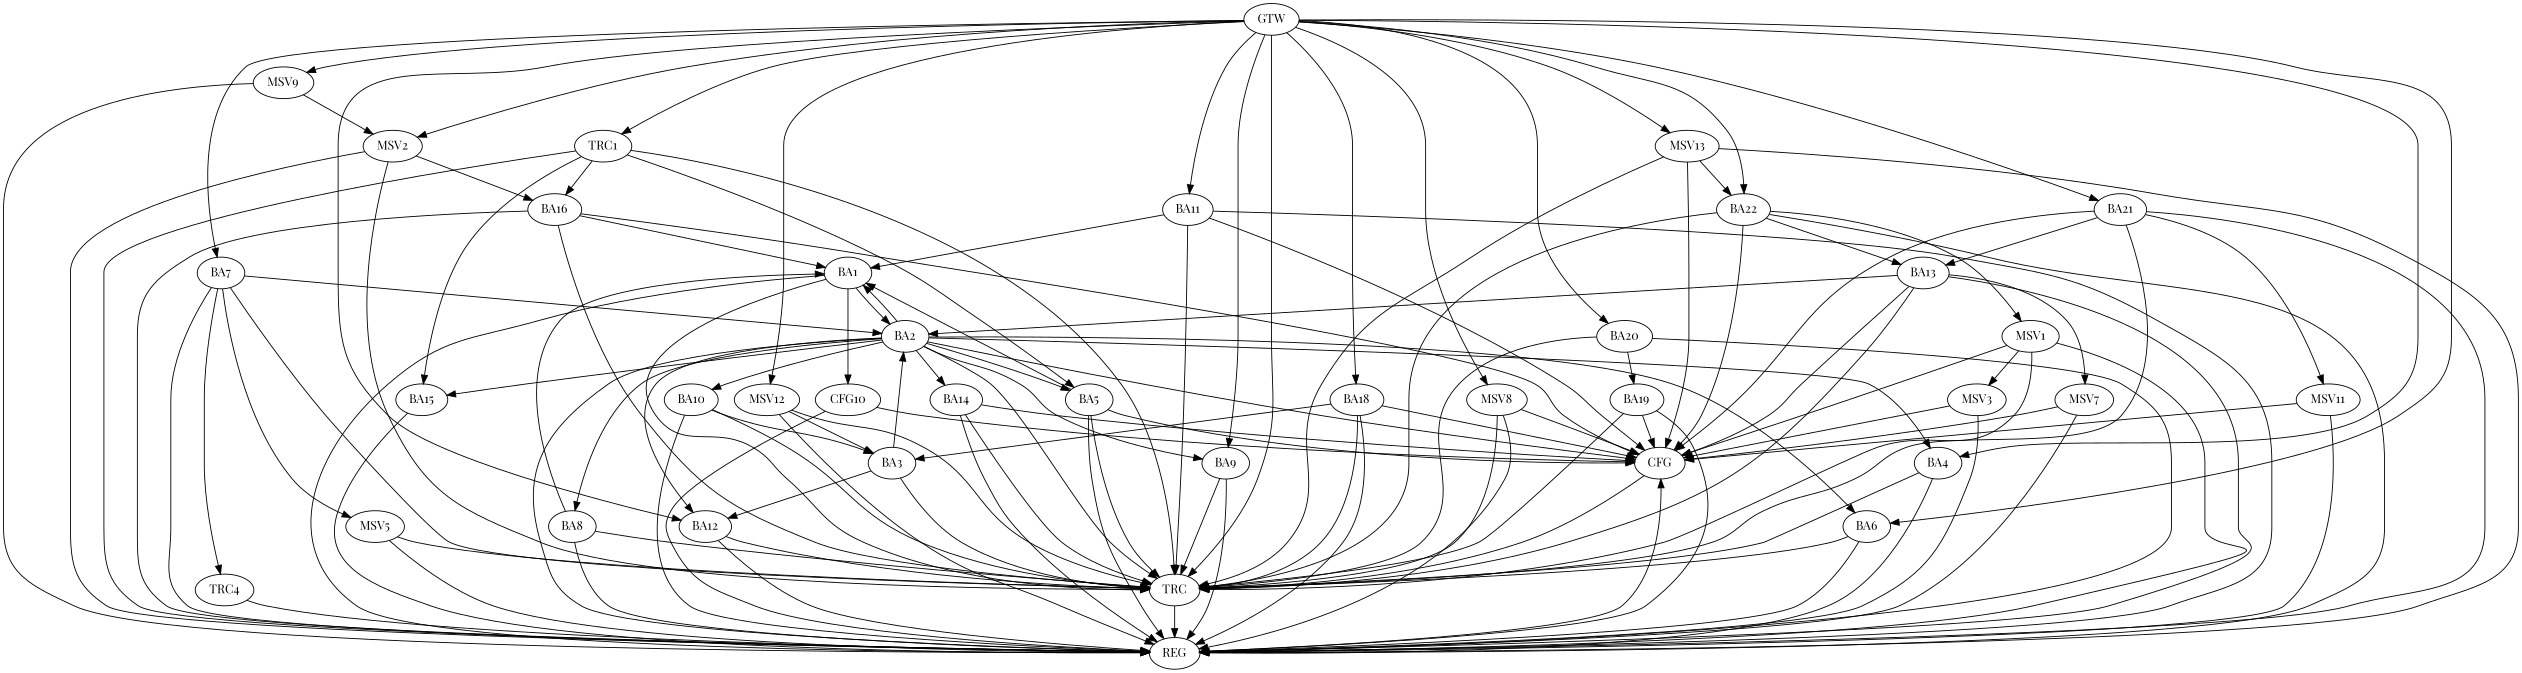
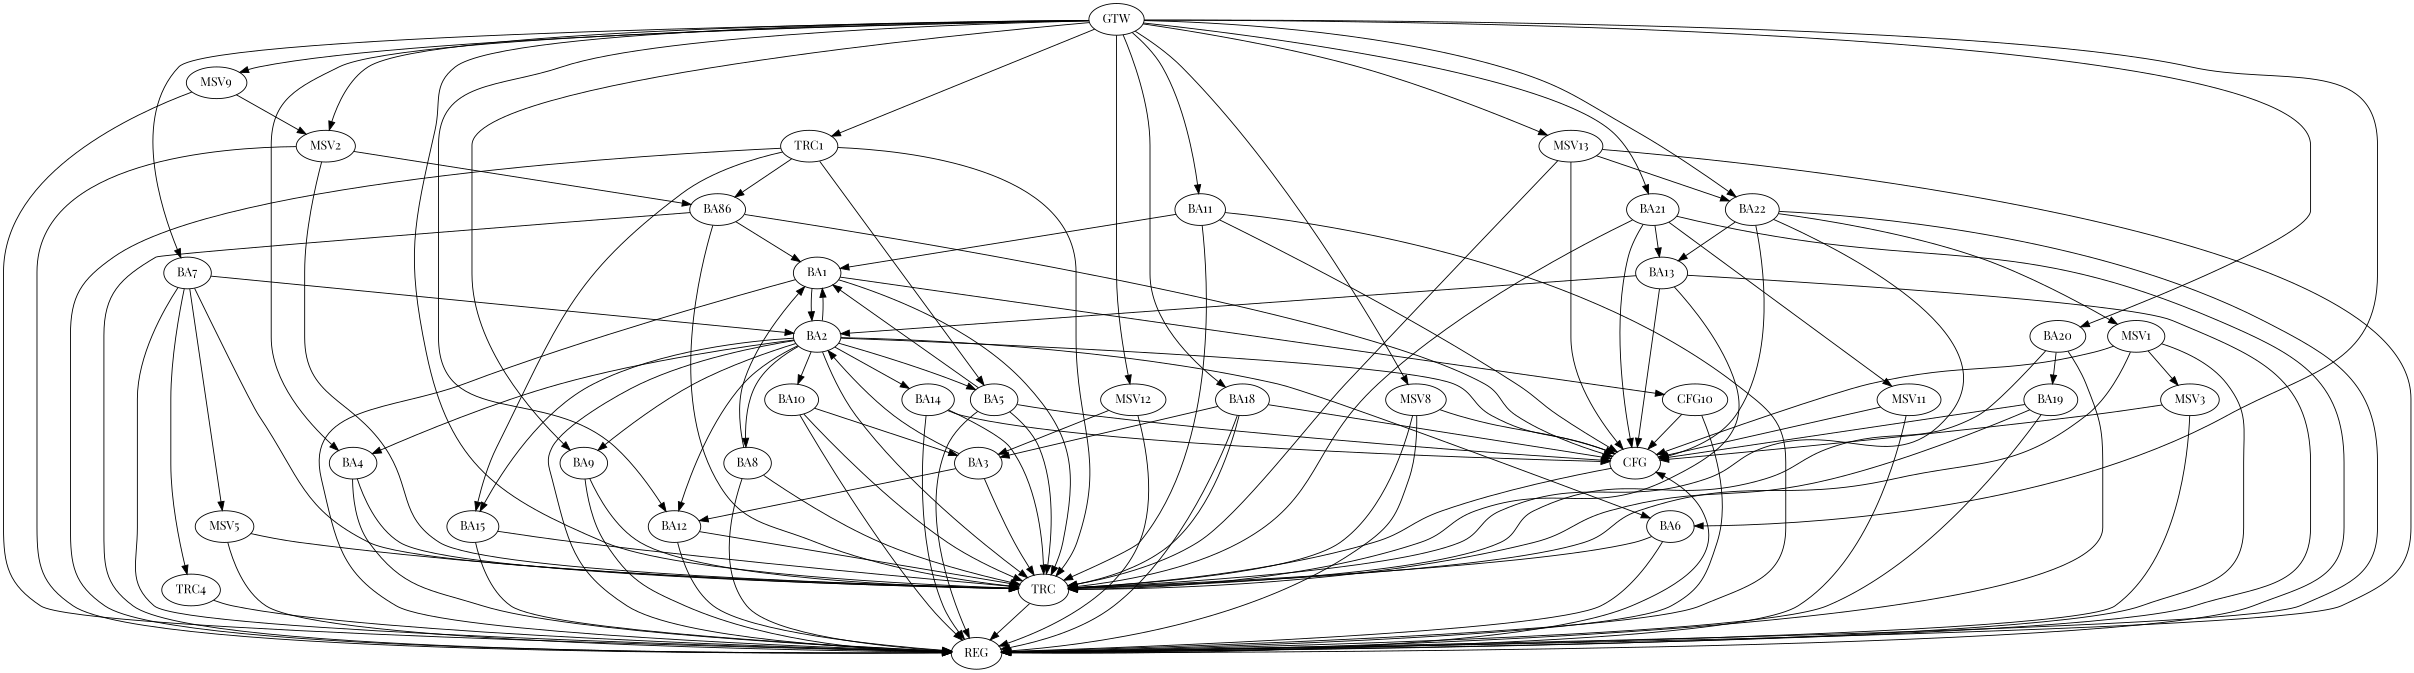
(555, 210) -> (718, 210)
(2084, 400) -> none
(971, 488) -> (753, 562)
